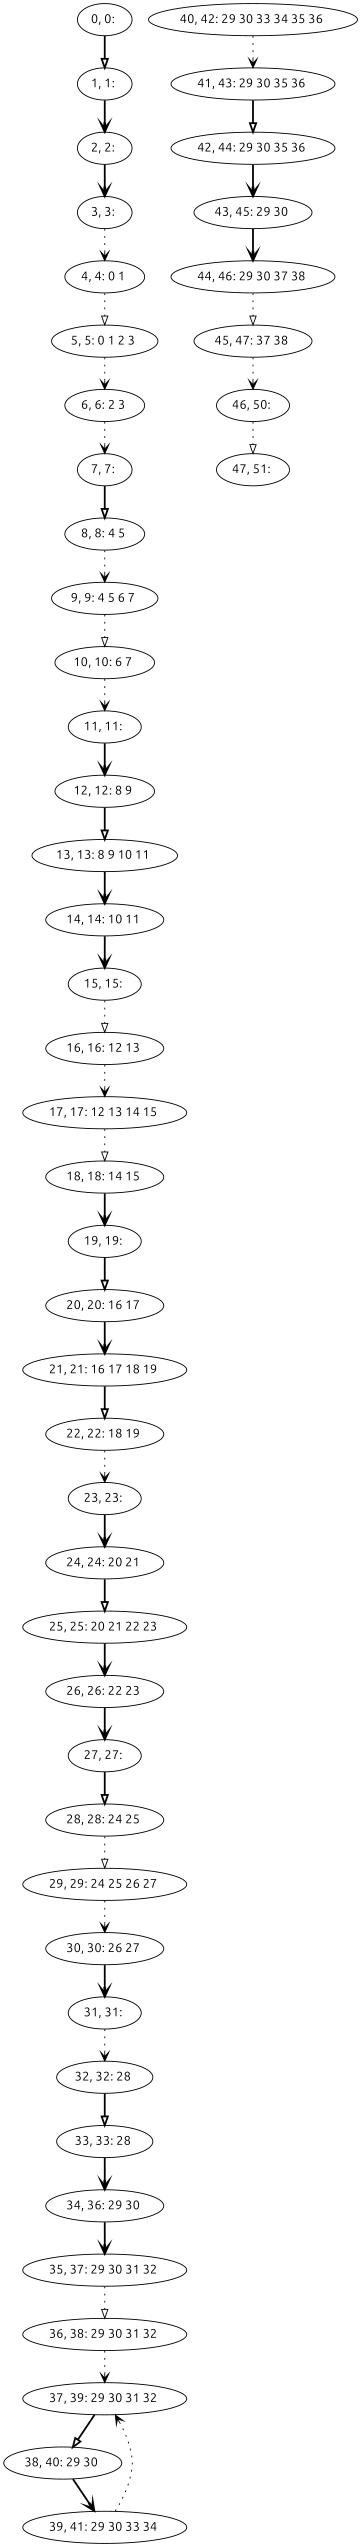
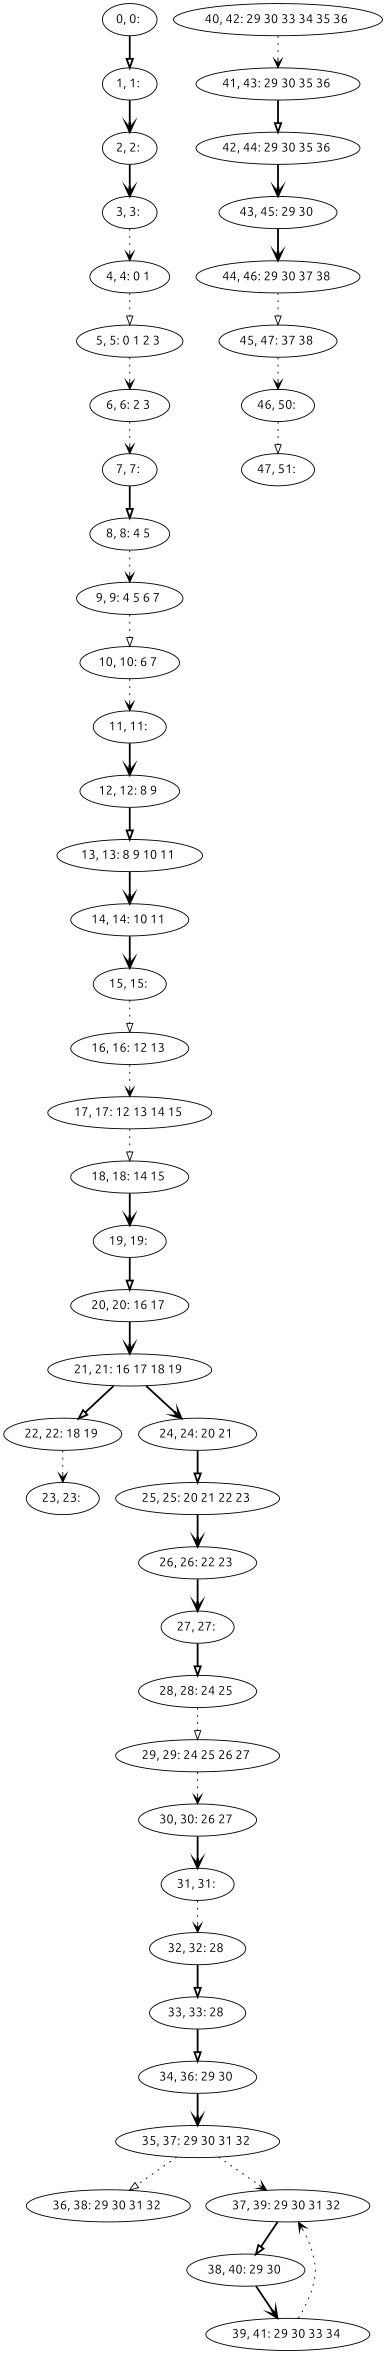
(105, 1526) -> (161, 1399)
(105, 2169) -> (198, 2041)
(105, 2362) -> (239, 2171)
